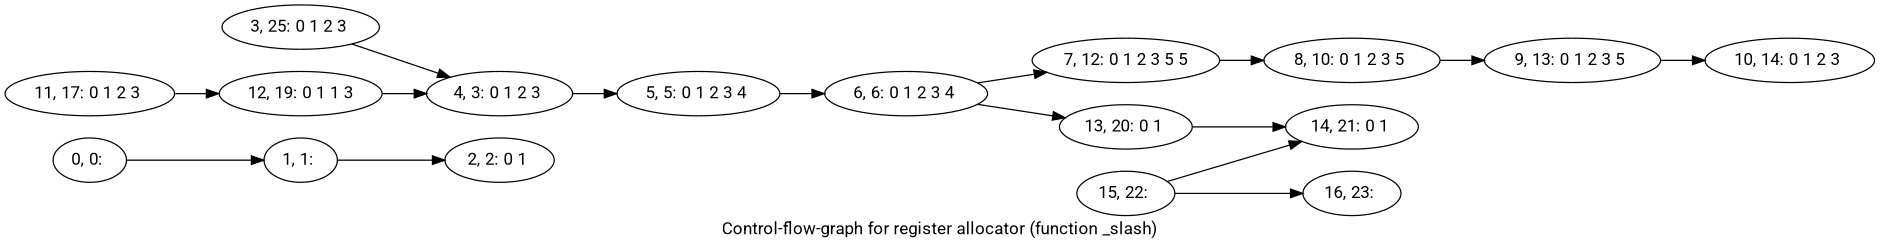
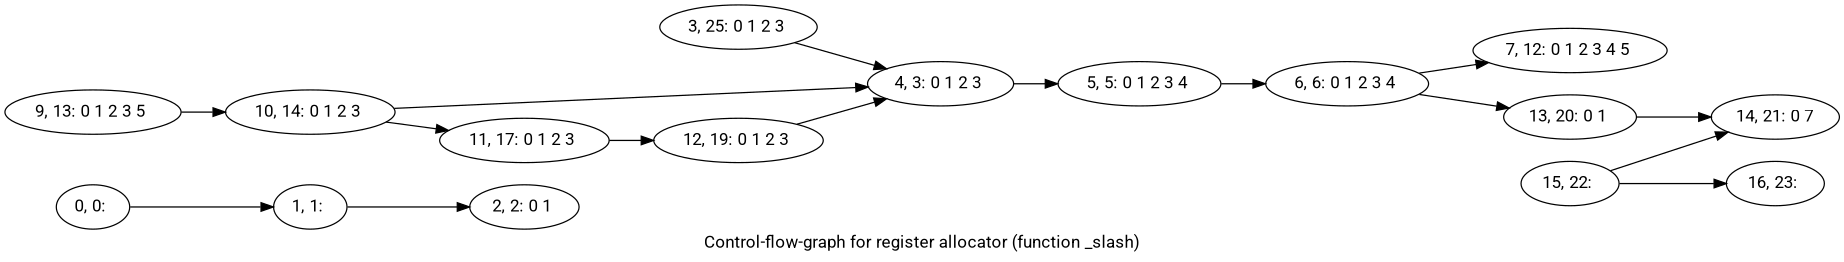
(1126, 60) -> (1570, 51)
(1352, 60) -> none
(301, 94) -> (739, 140)
none -> (625, 98)
none -> (411, 125)
(1352, 127) -> (1775, 117)
